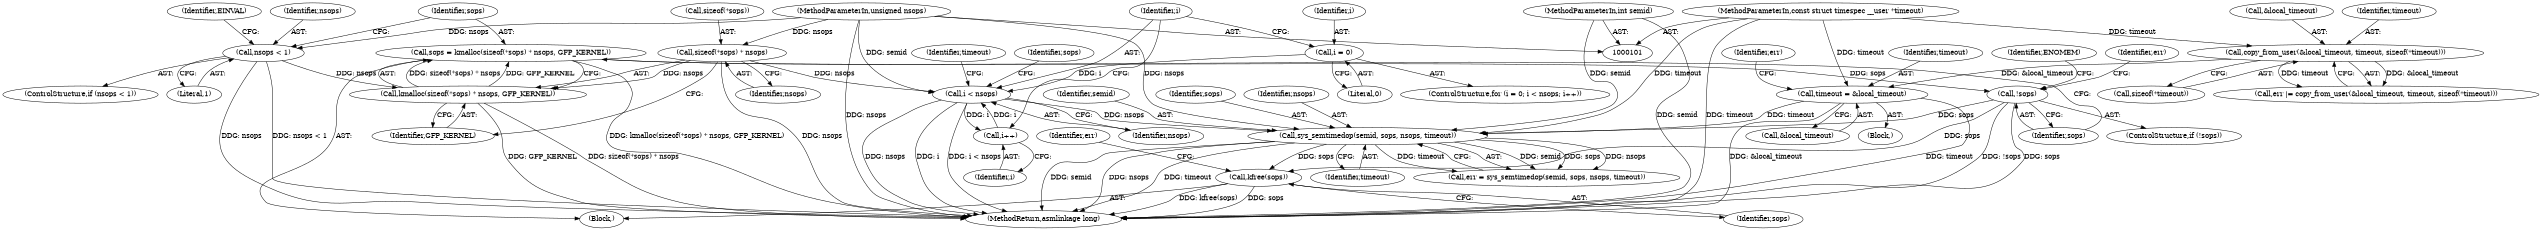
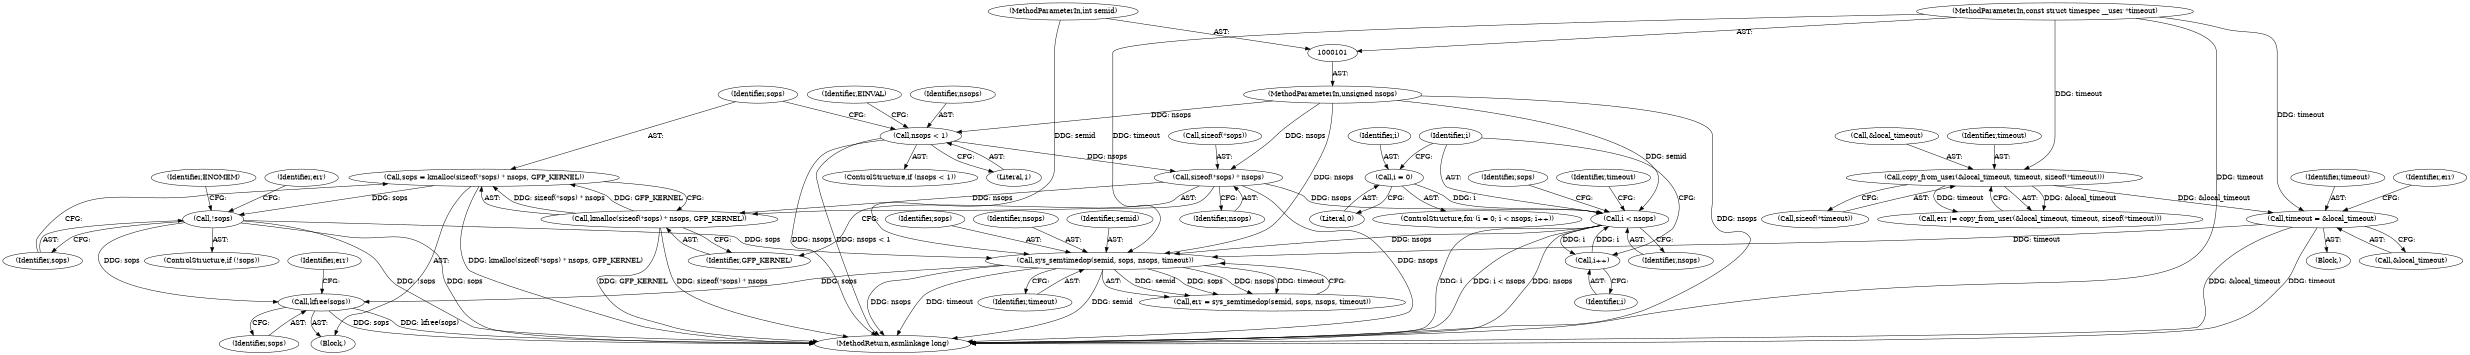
(1266, 38) -> (1333, 71)
(336, 77) -> (1062, 156)
(1650, 195) -> none
